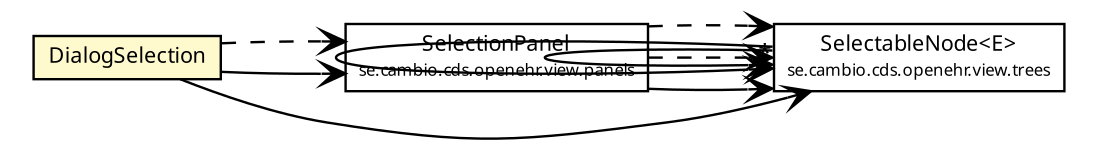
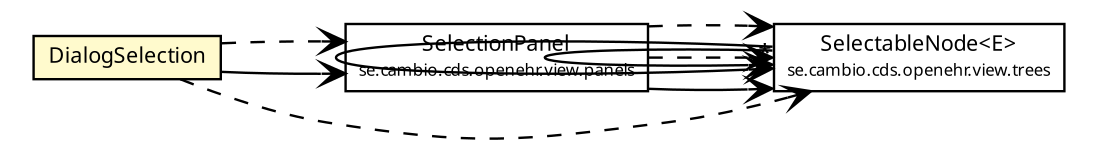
(482, 138) -> (482, 138)
